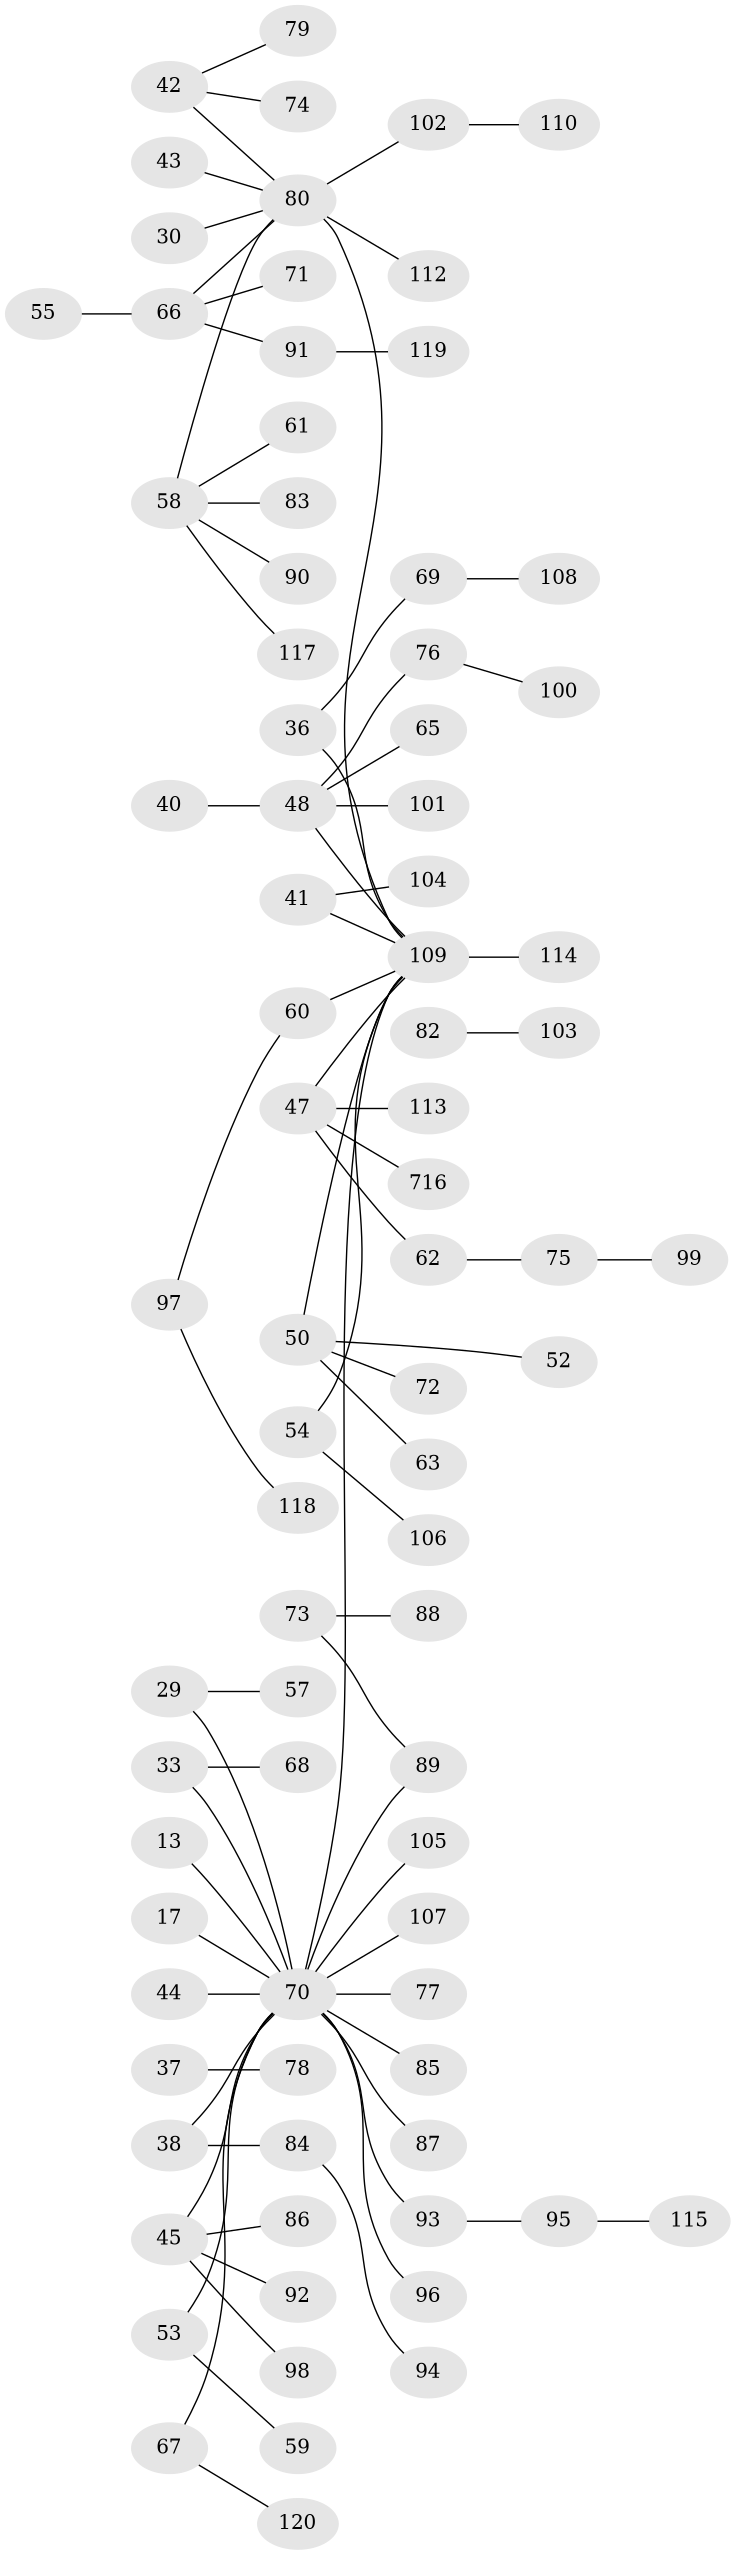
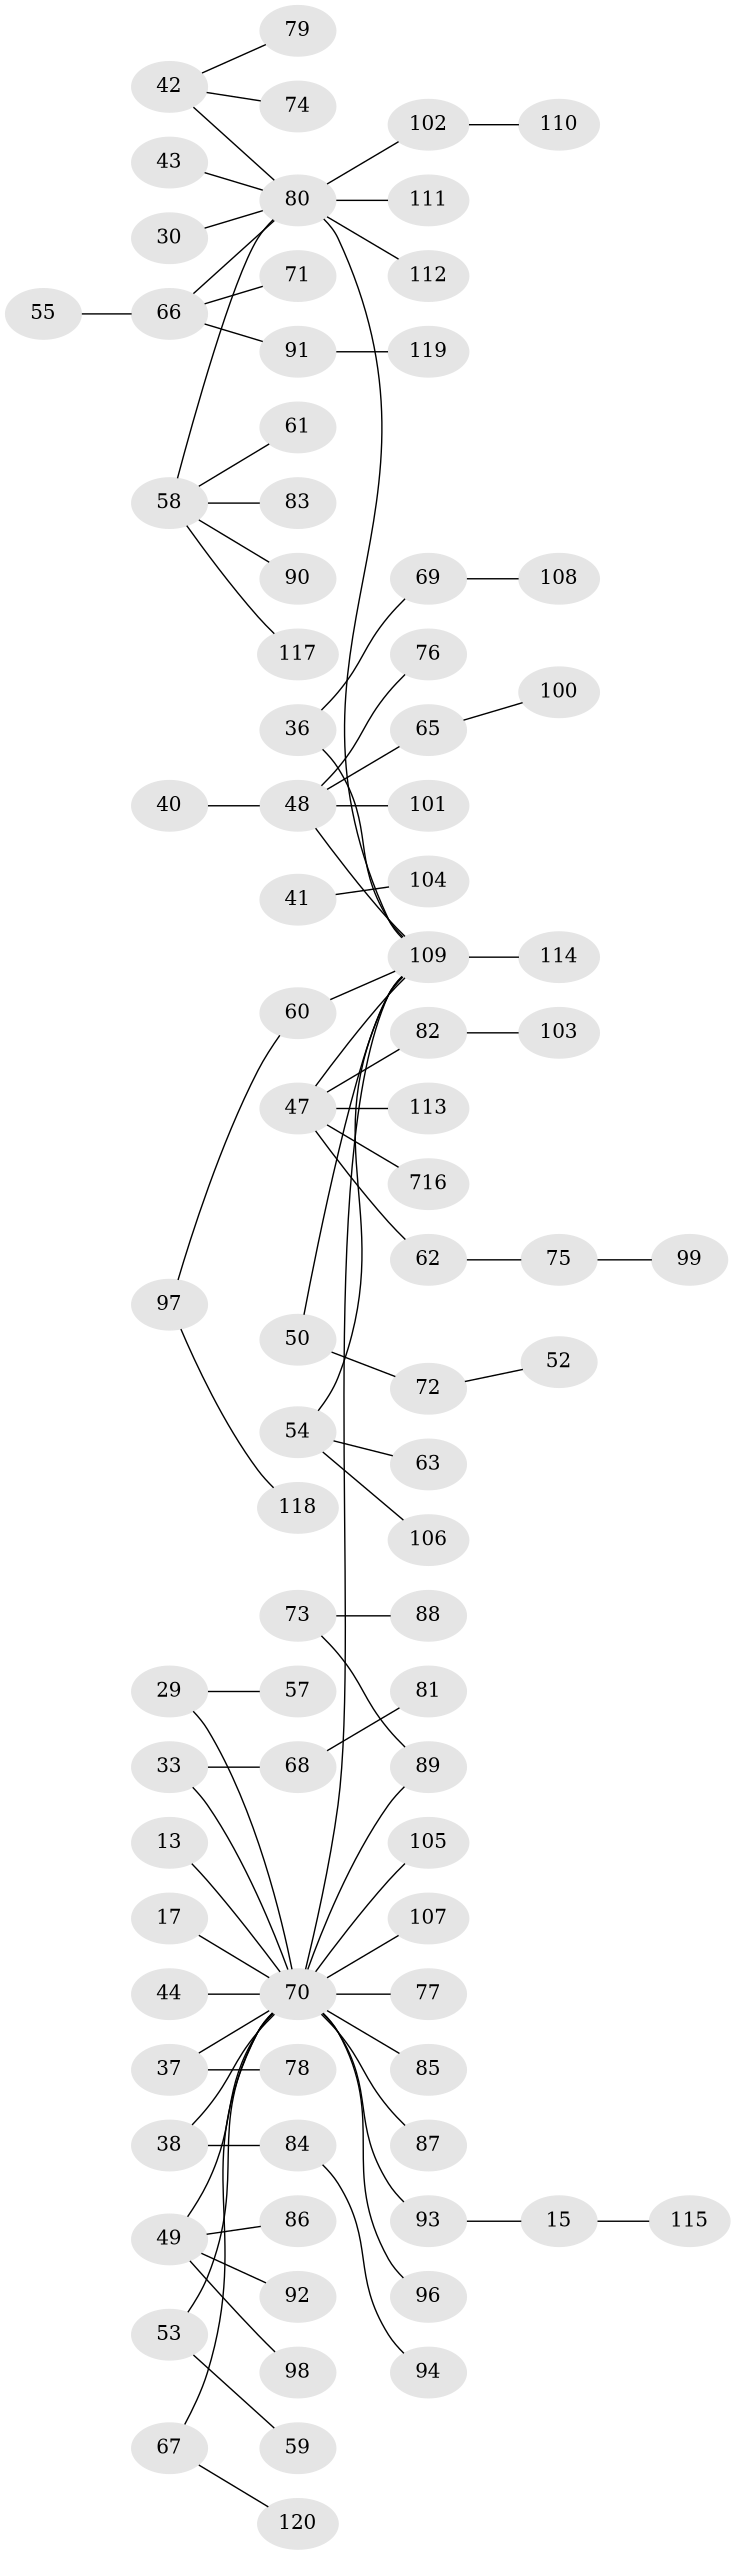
none -> (429, 200)
(493, 673) -> (493, 711)
(363, 928) -> none
none -> (349, 1079)
(429, 1348) -> (494, 1375)
(363, 1402) -> (363, 1448)
none -> (429, 1691)
none -> (234, 2032)
(559, 2221) -> (559, 2221)
(170, 2239) -> (170, 2239)
